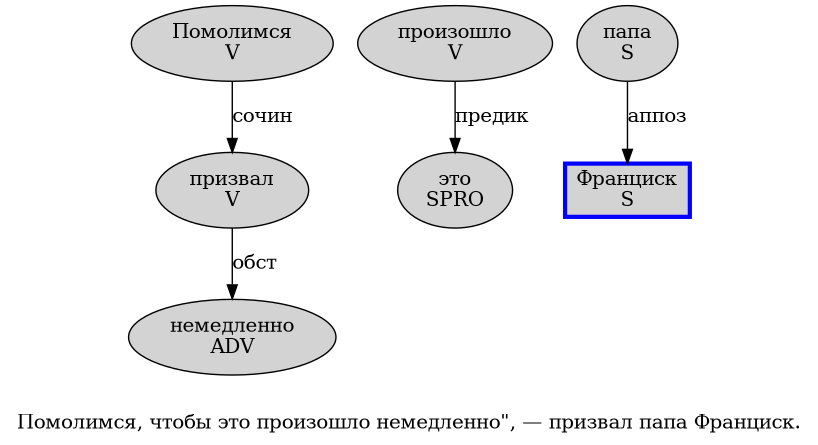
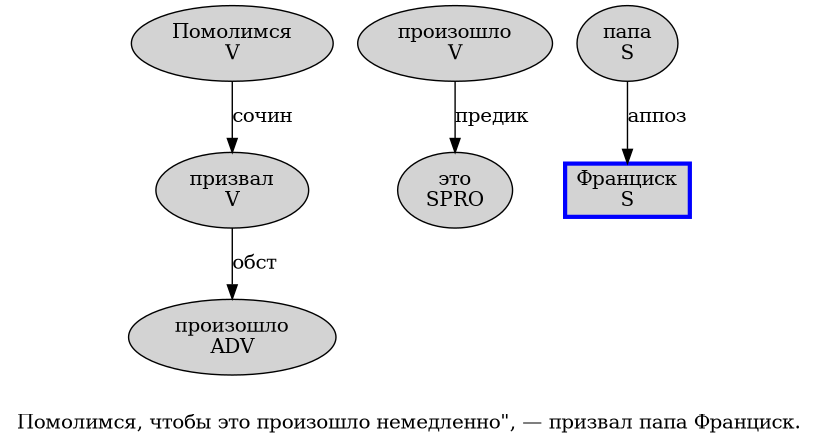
(232, 337) -> (232, 337)
